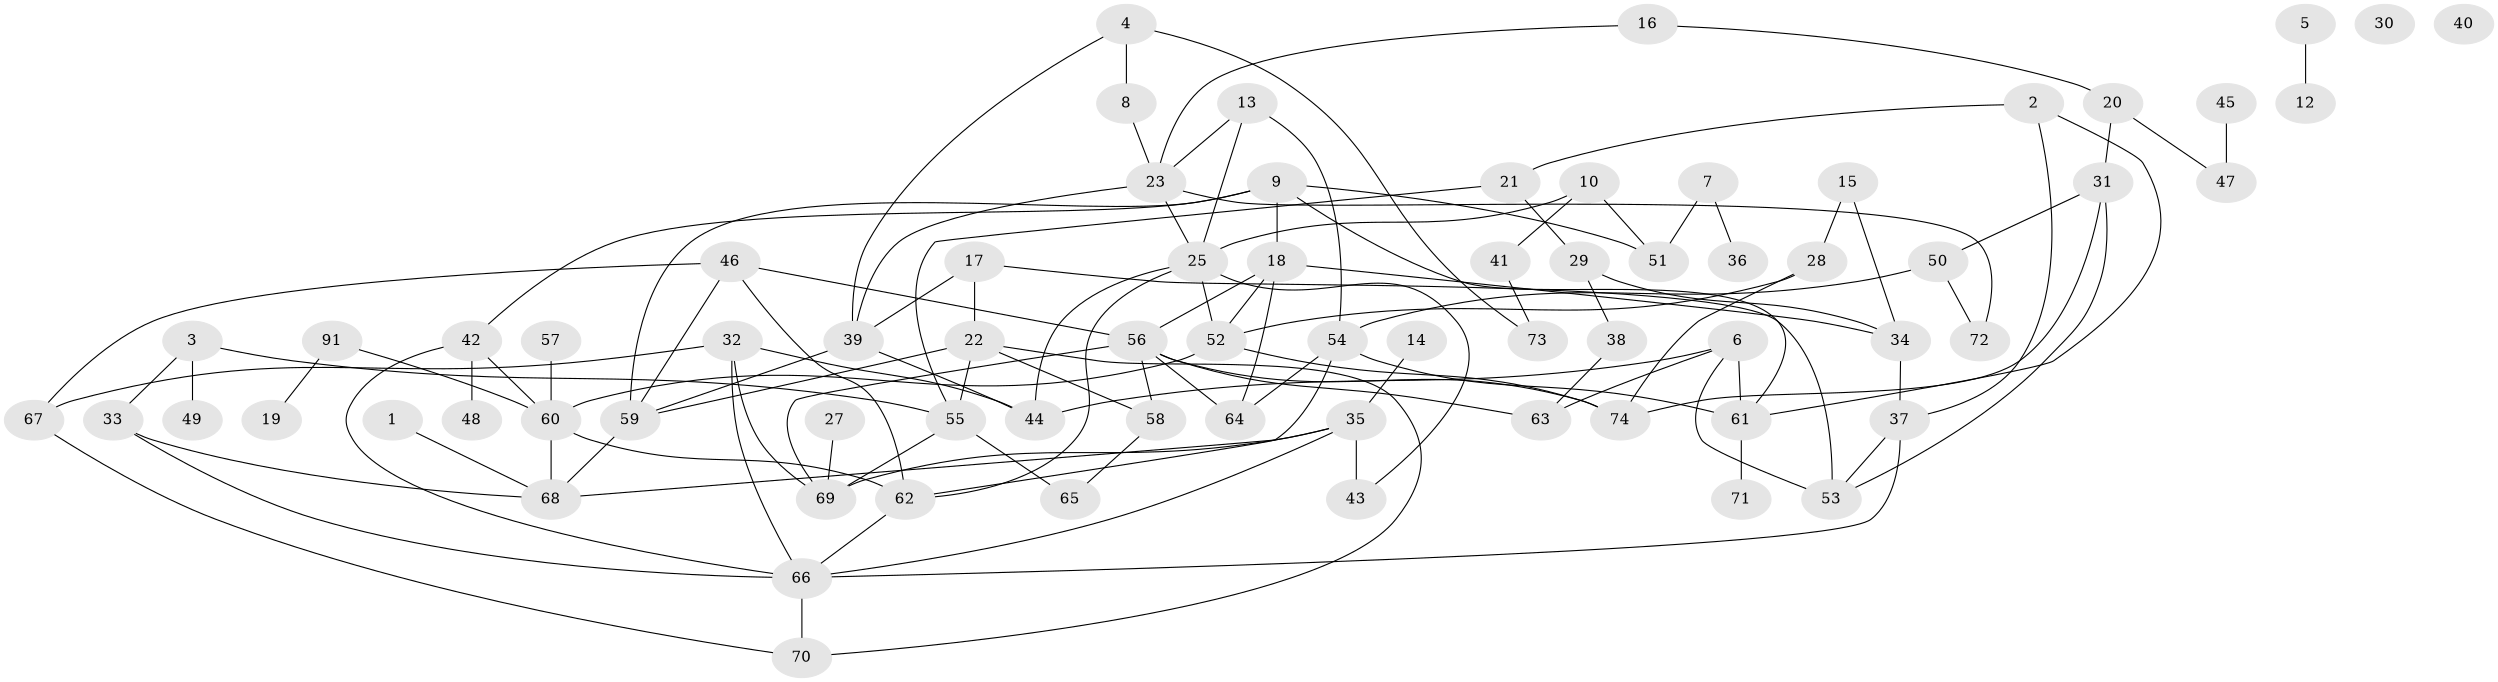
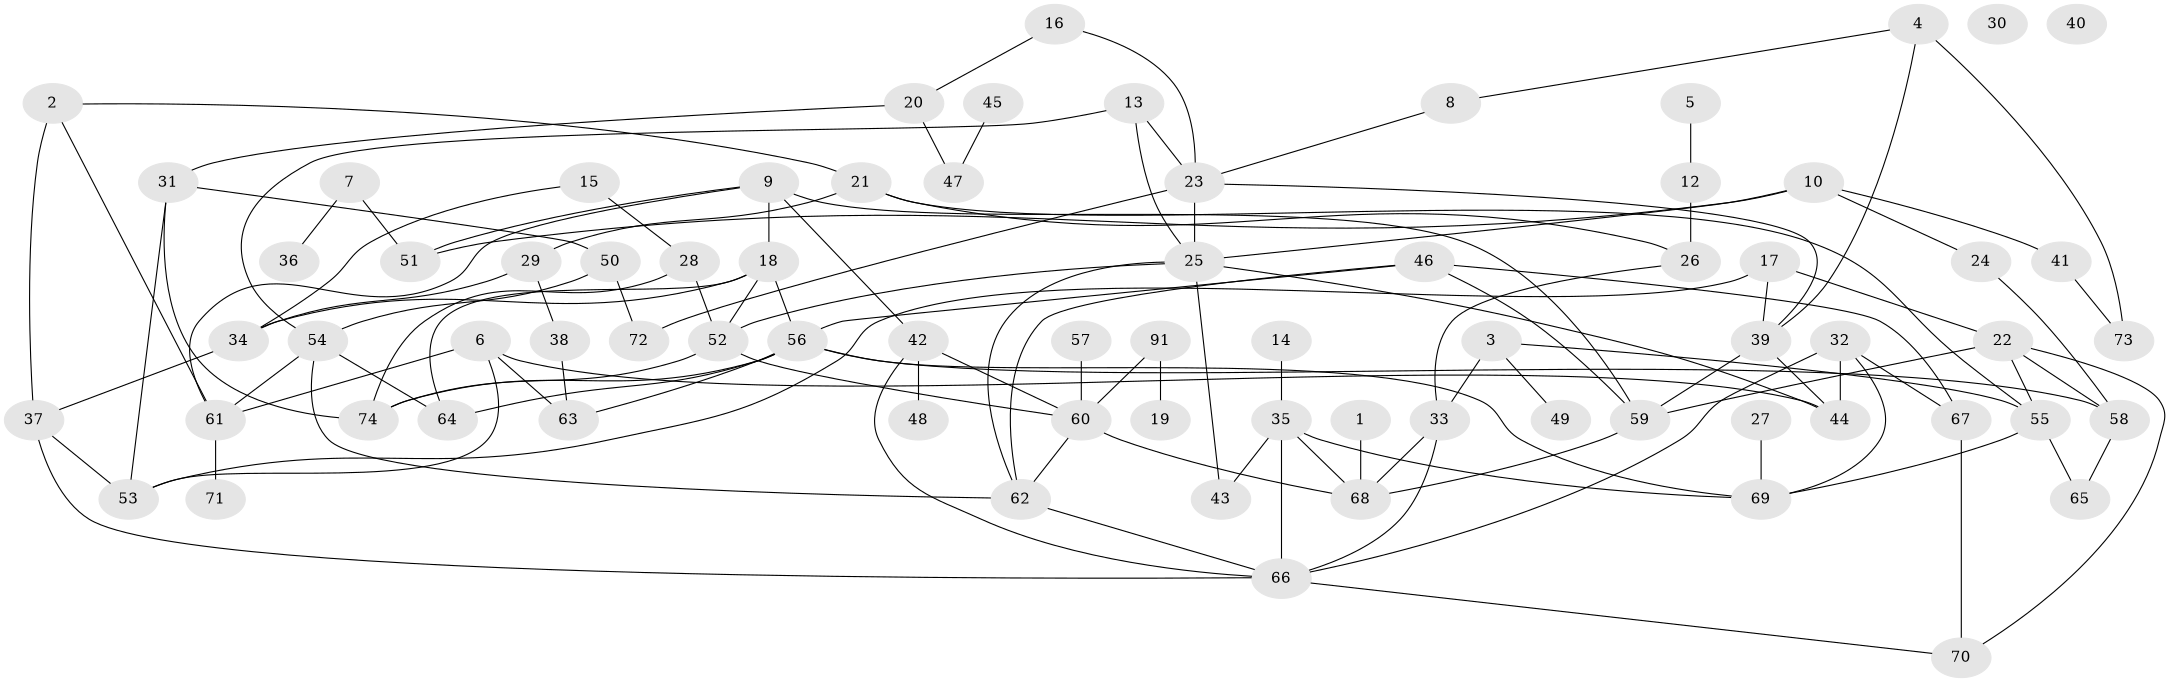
none -> (1691, 262)
none -> (1981, 262)
